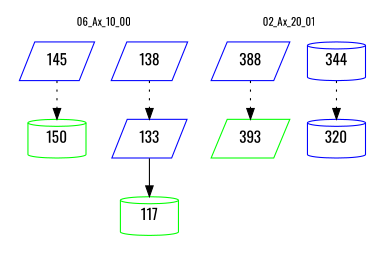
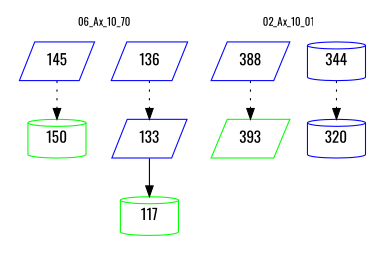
(104, 23) -> (104, 23)
(289, 23) -> (289, 23)
(149, 61) -> (149, 61)
